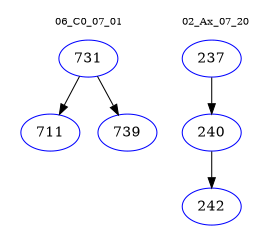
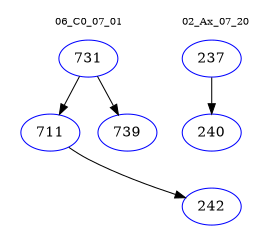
(212, 165) -> (121, 174)
